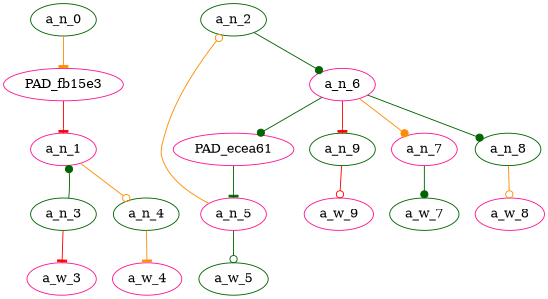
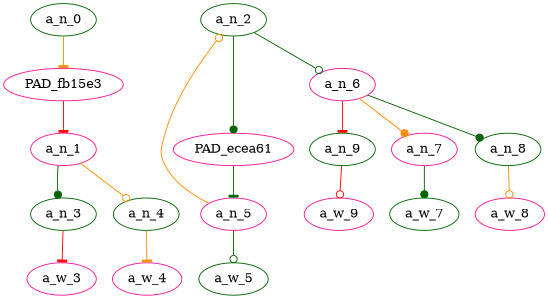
(285, 50) -> (285, 50)
(293, 114) -> (234, 81)
(69, 186) -> (57, 178)
